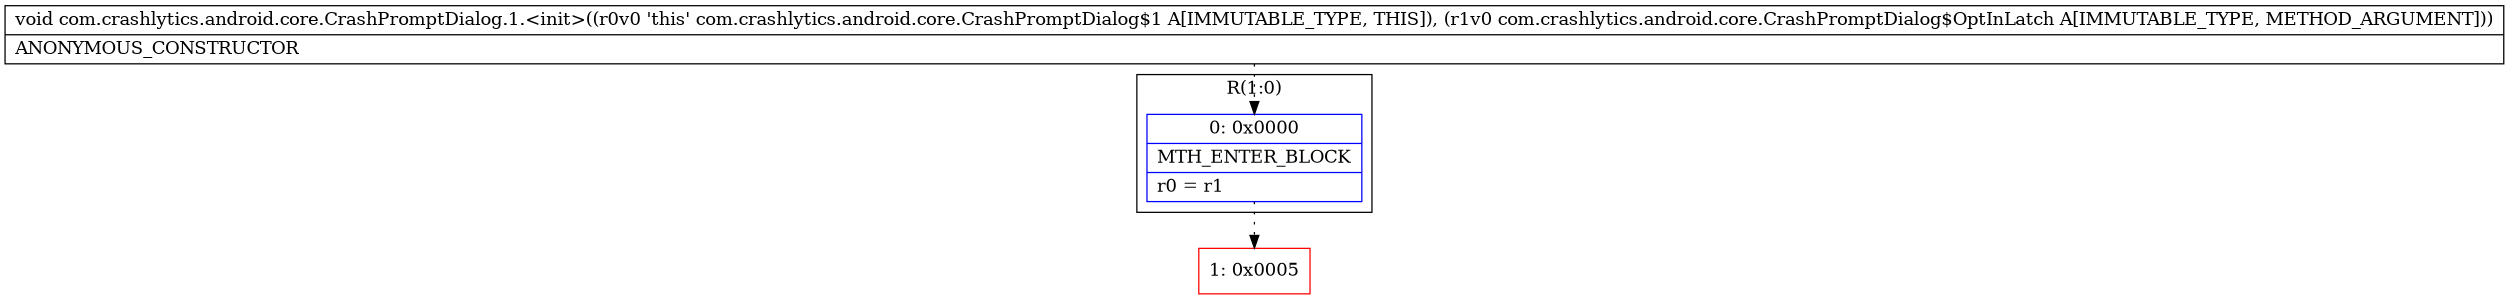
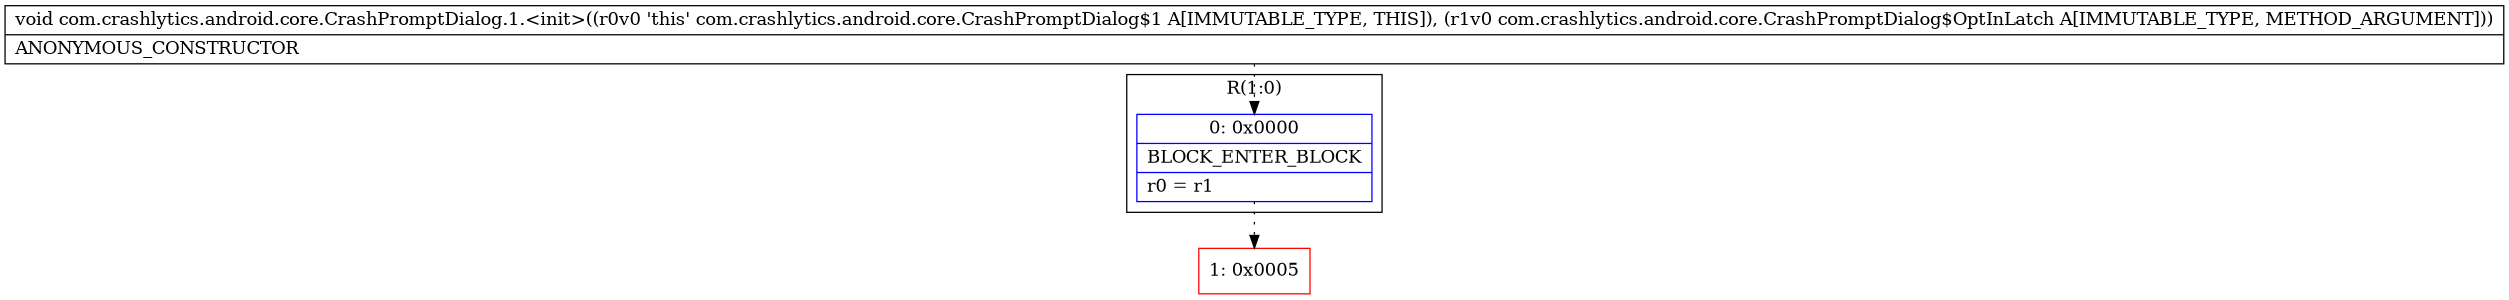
(1254, 157) -> (1254, 157)
